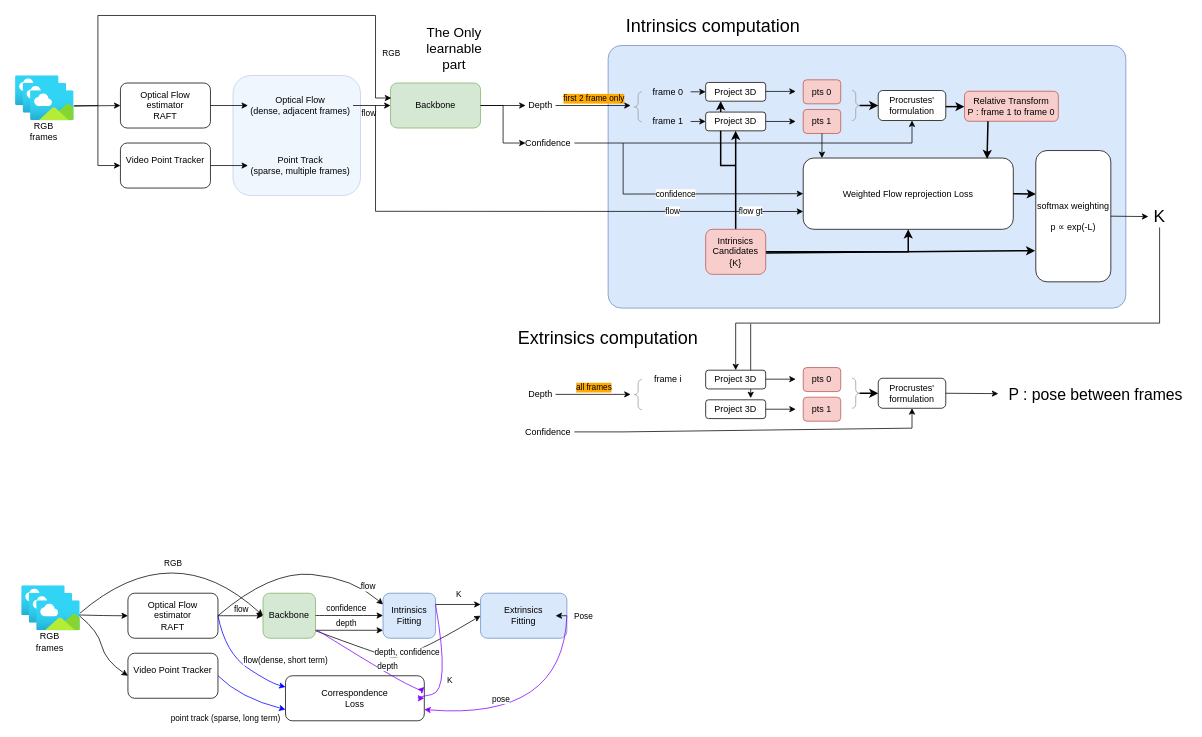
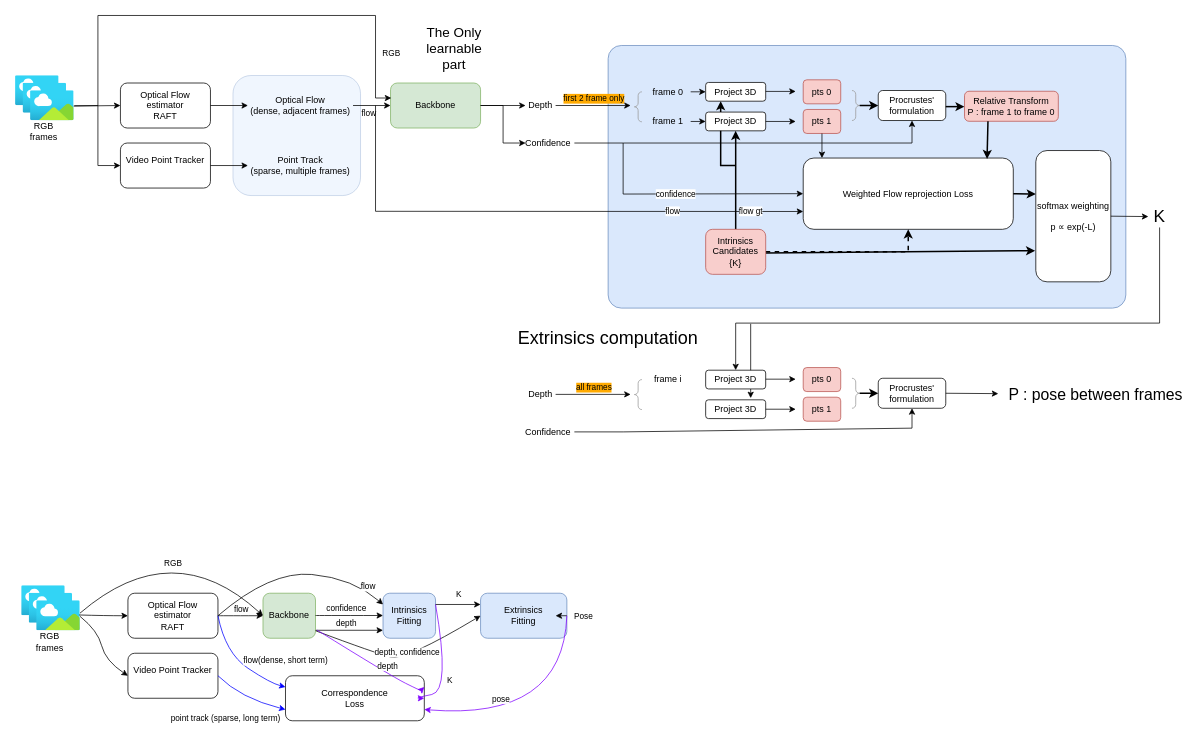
(713, 27) -> none
(908, 247) -> (908, 247)
